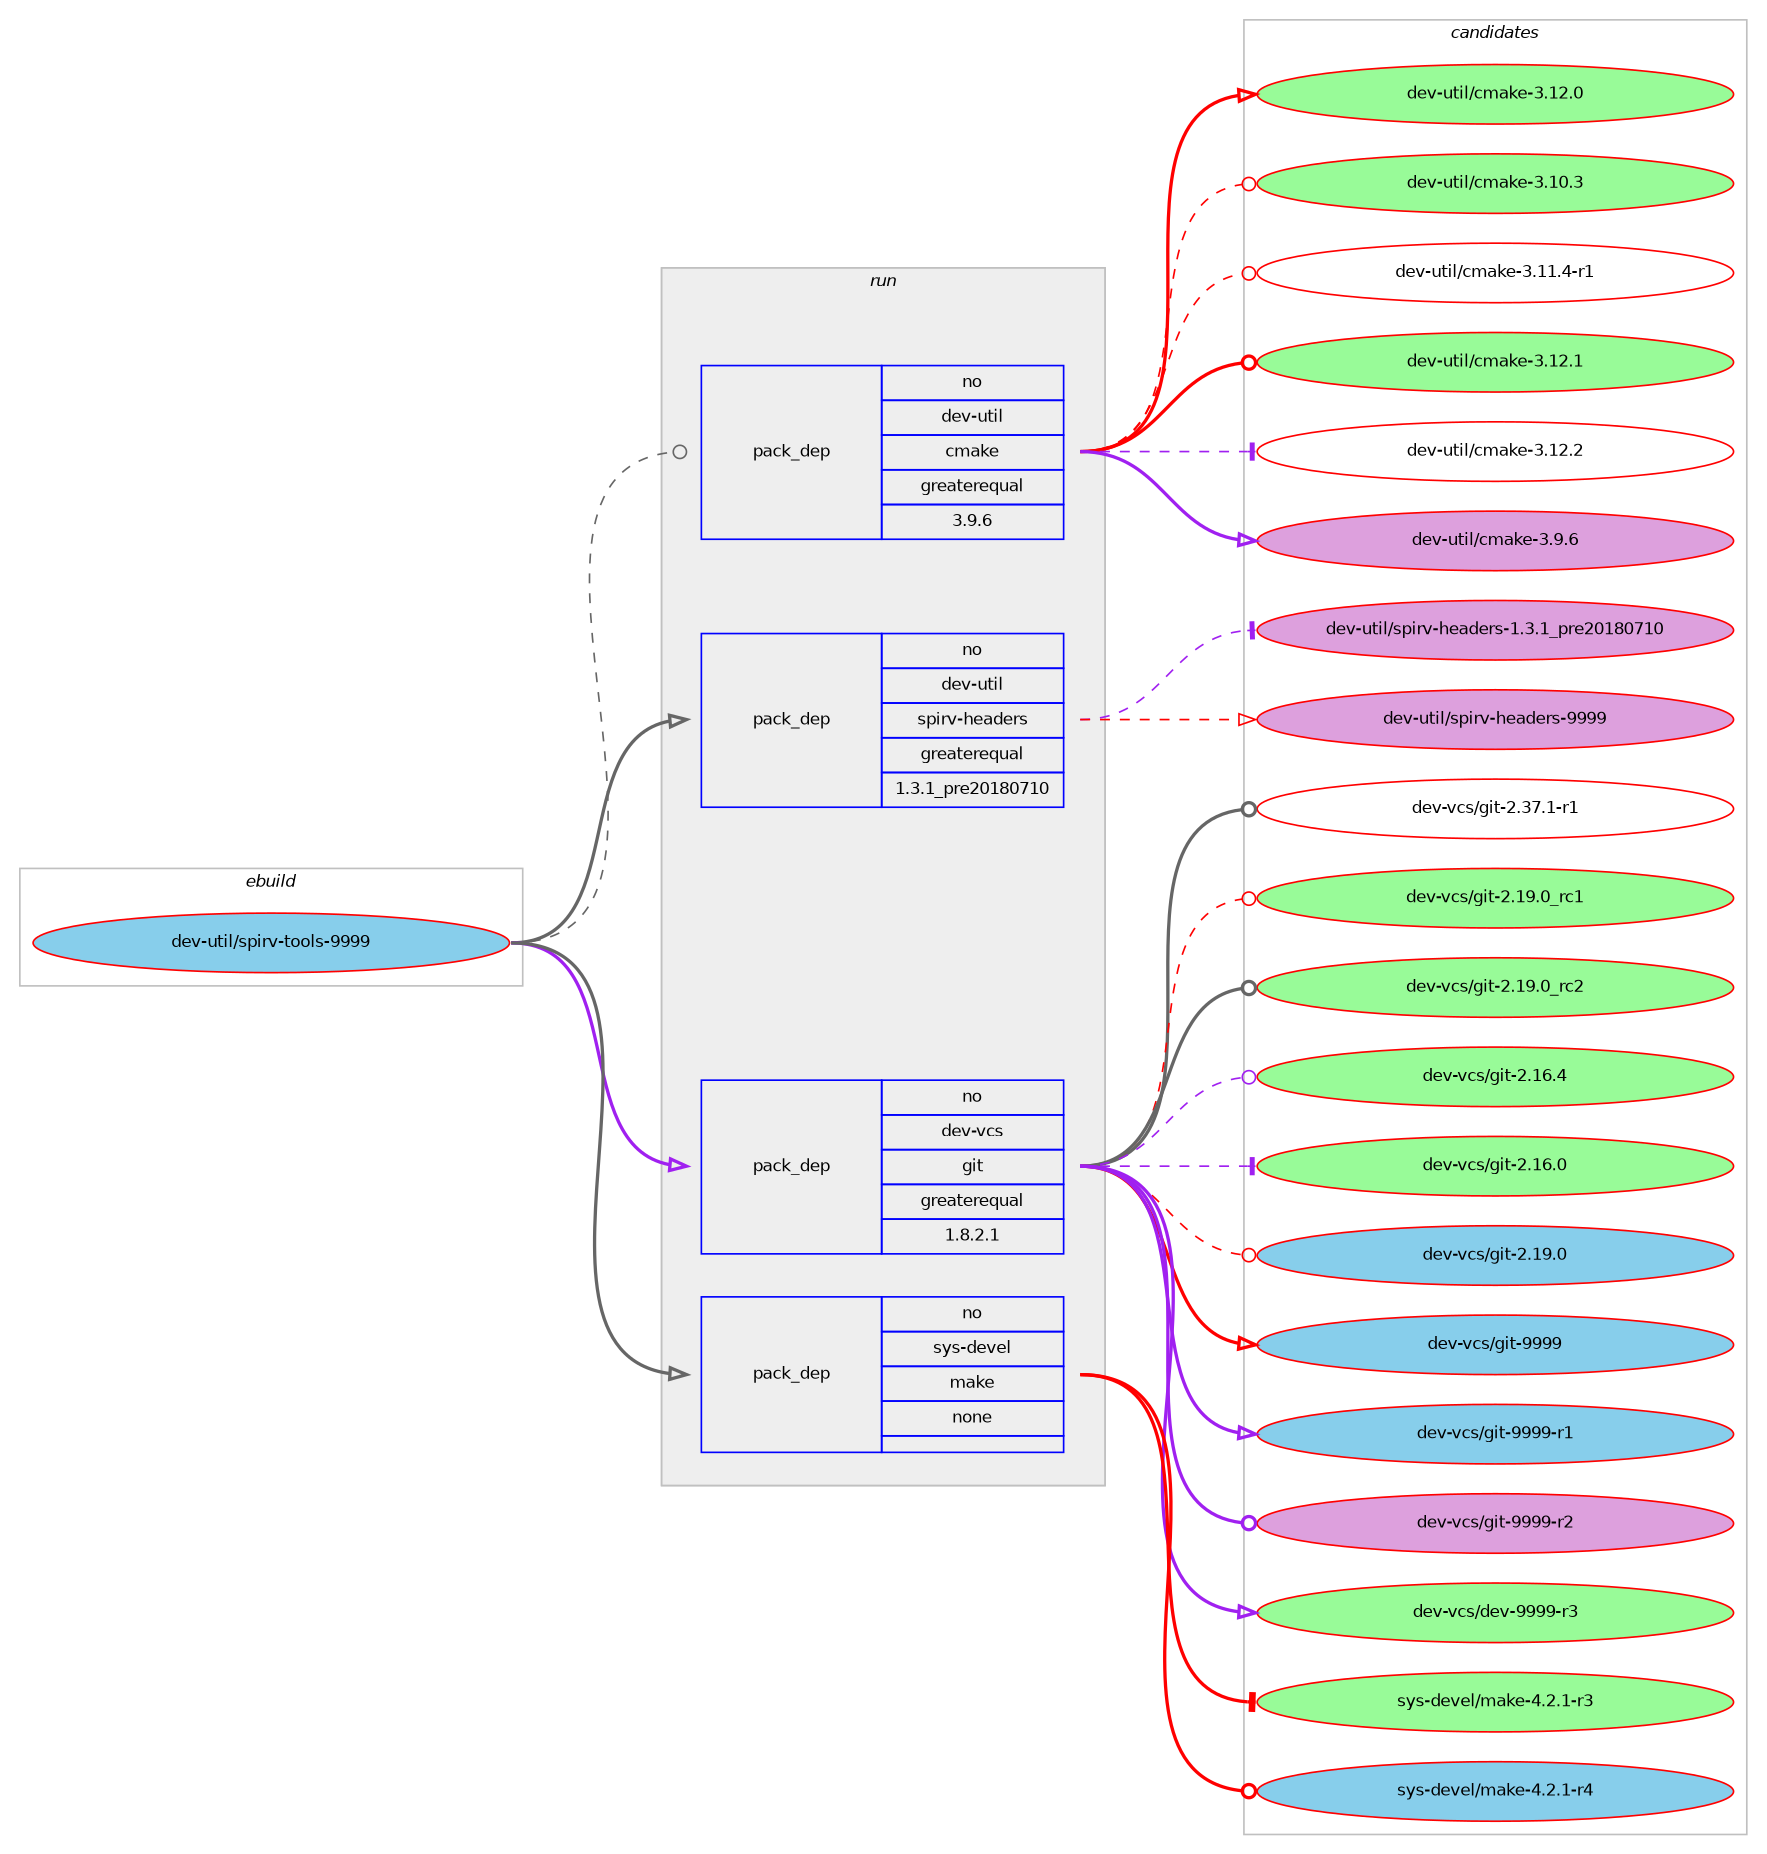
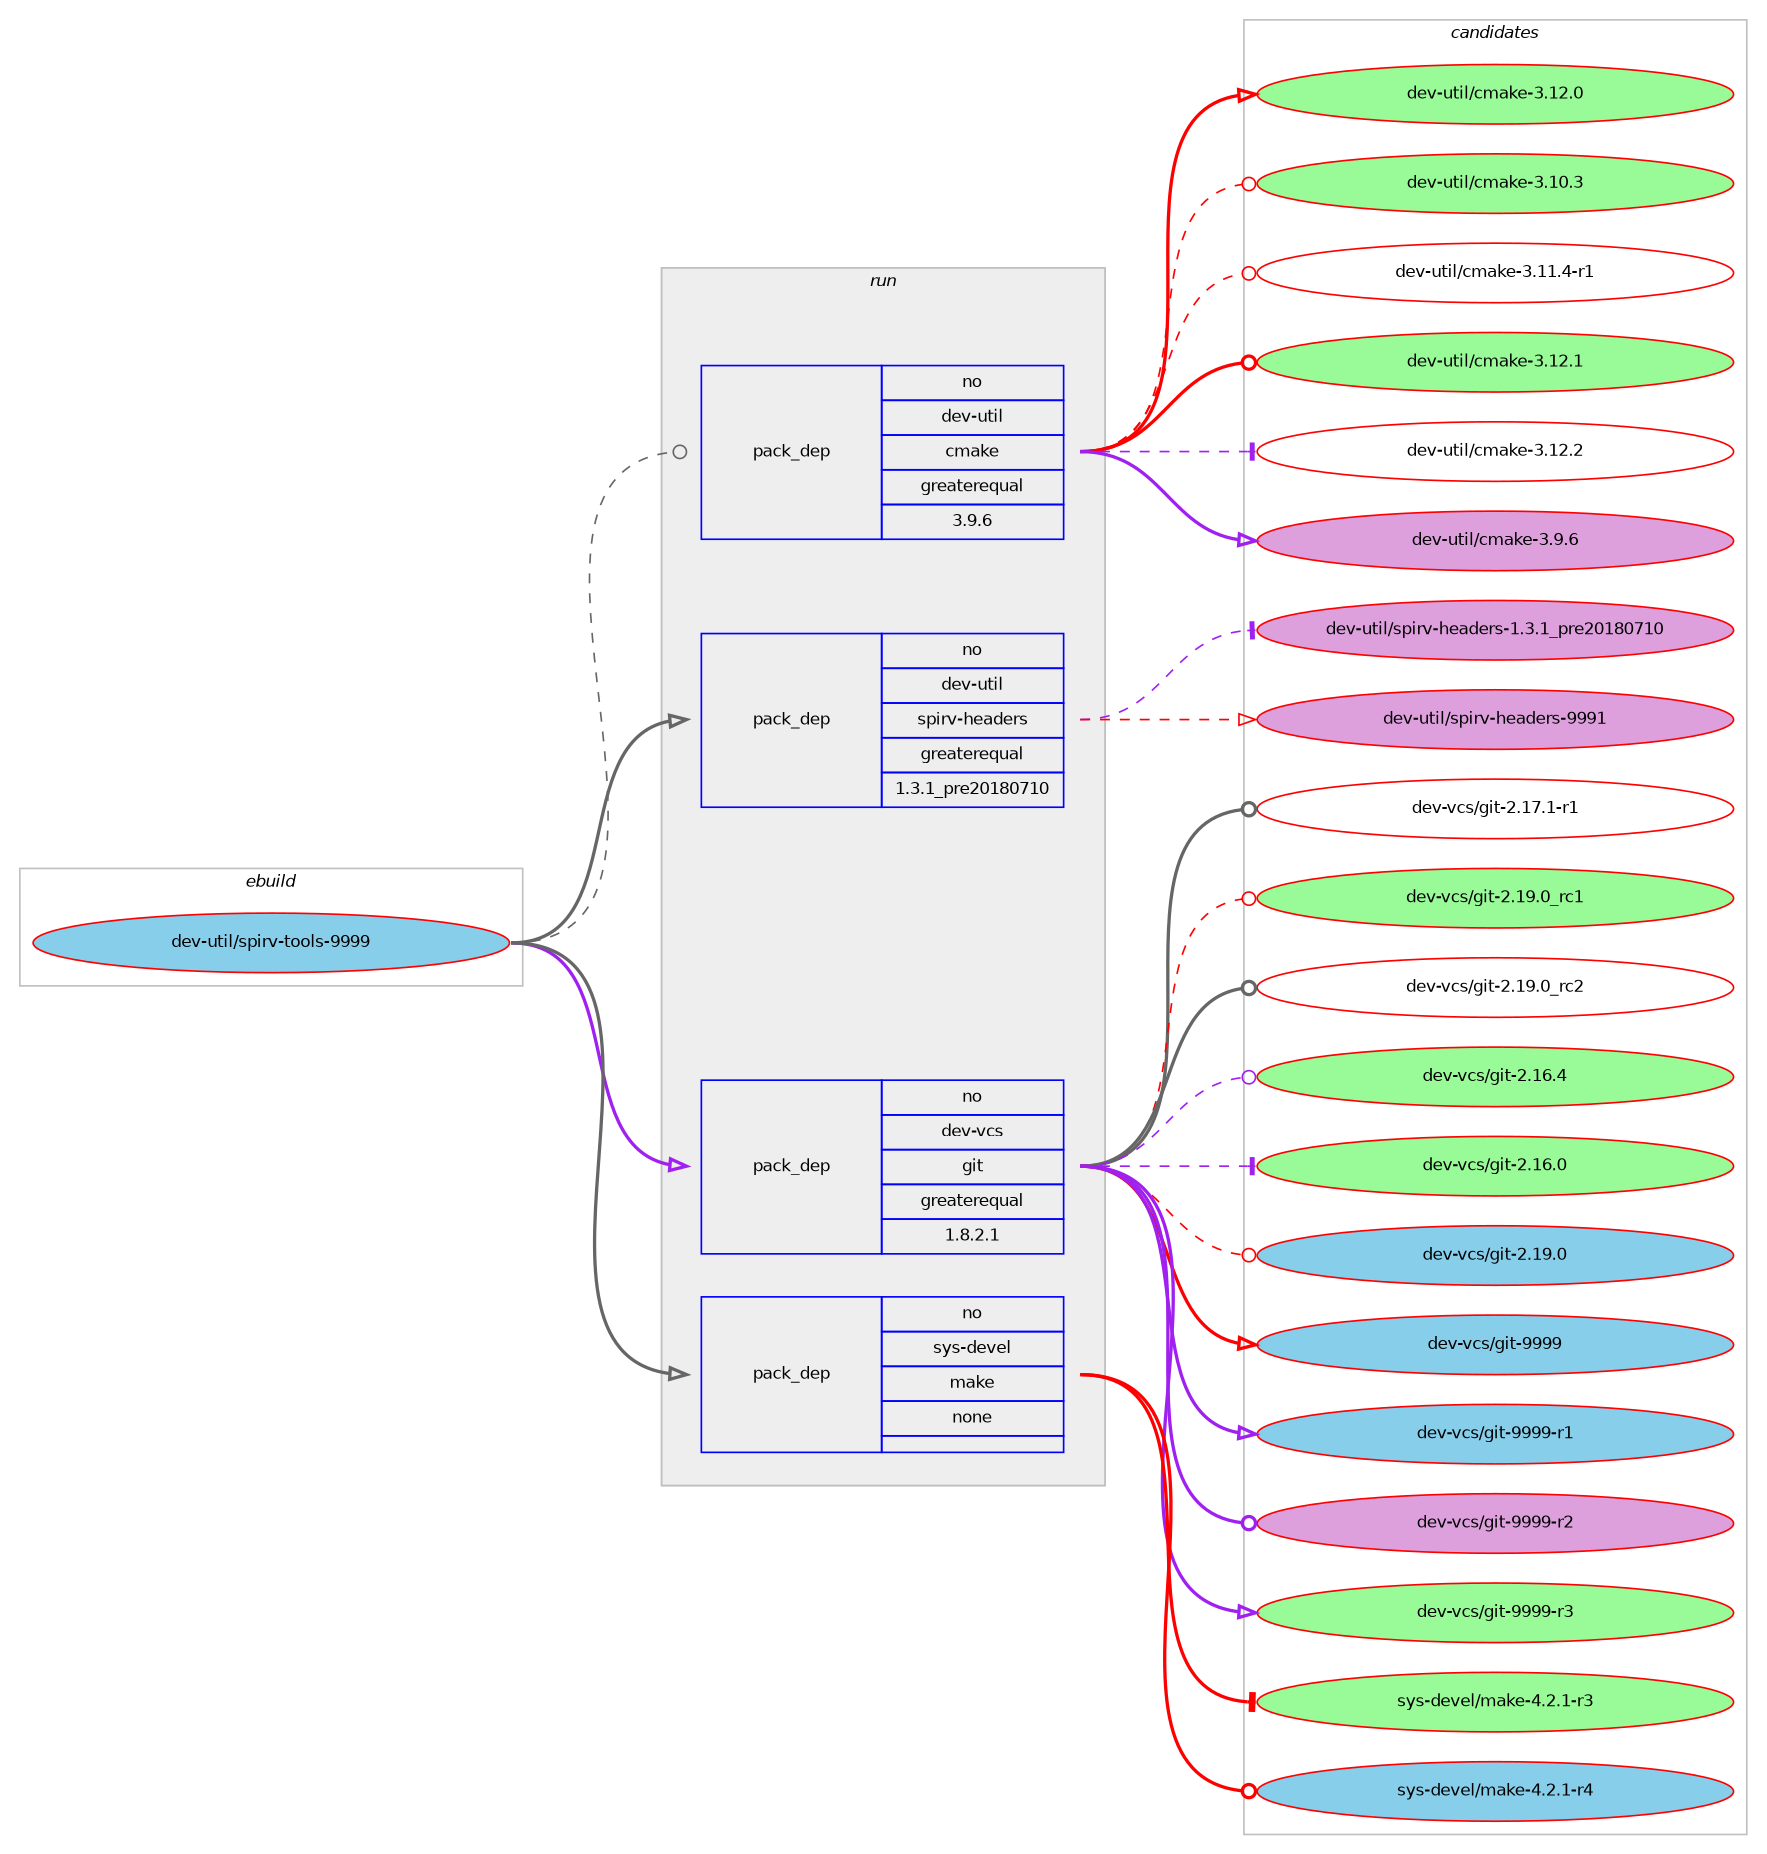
(1495, 720) -> (1495, 720)
(1495, 809) -> (1495, 809)
(1495, 988) -> (1495, 988)
(1495, 1613) -> (1495, 1613)
